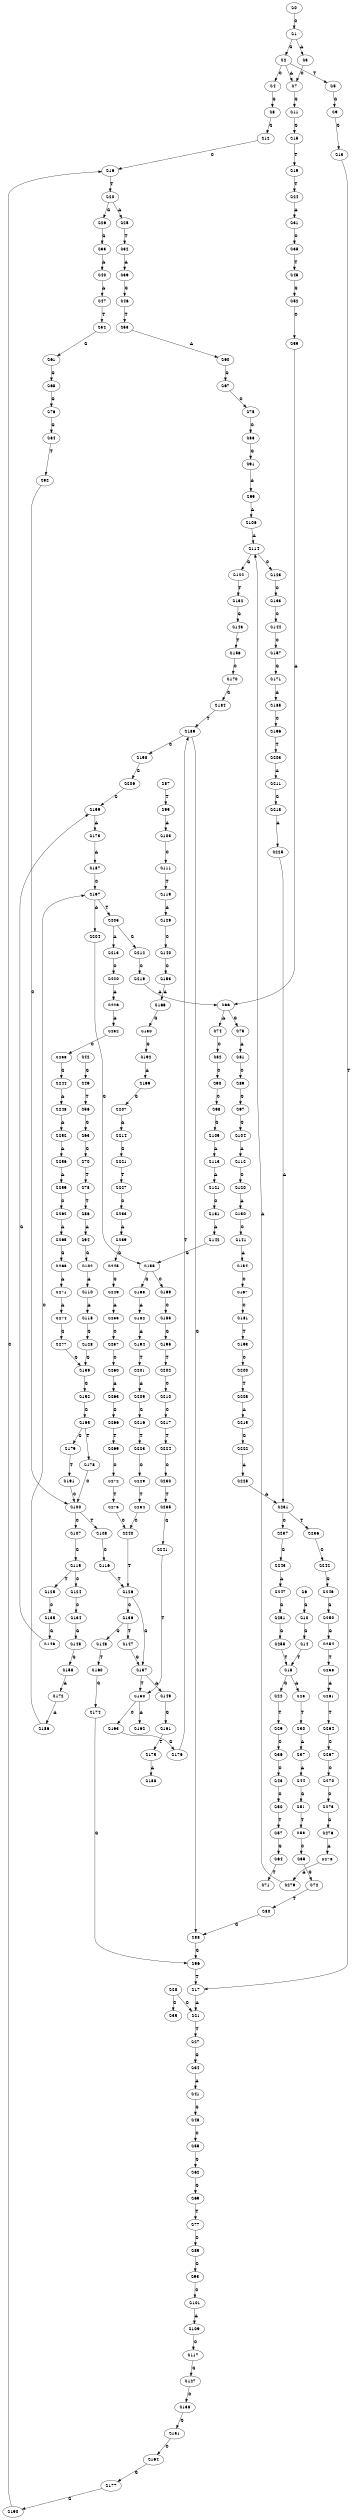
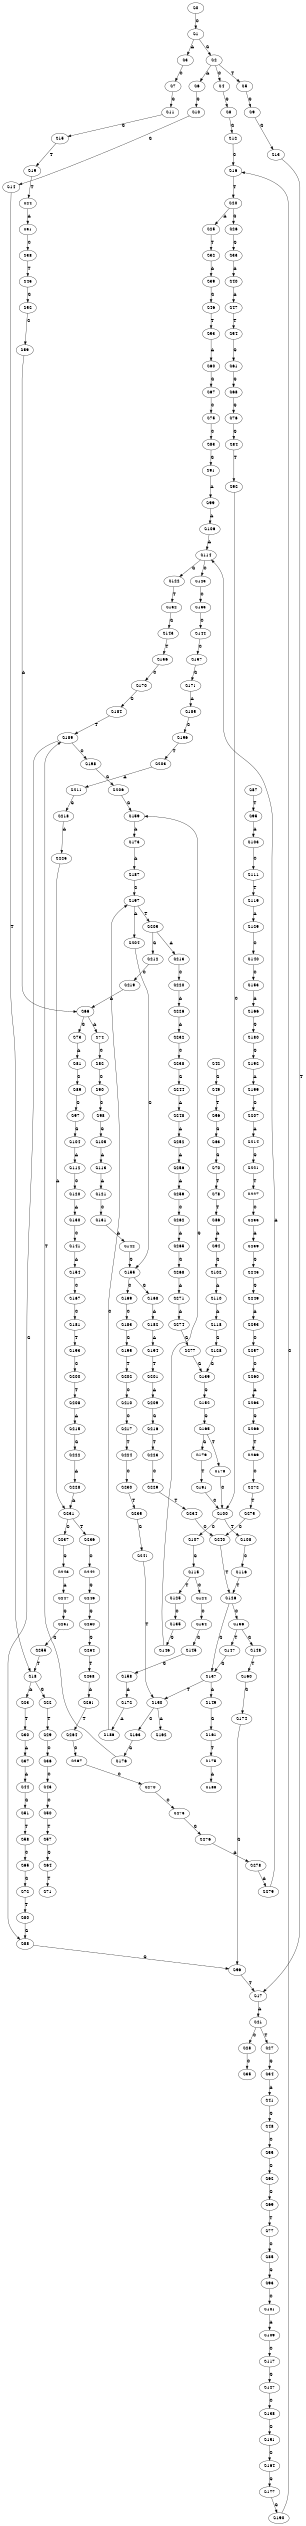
(288, 72) -> (206, 72)
(183, 2002) -> (253, 2034)
